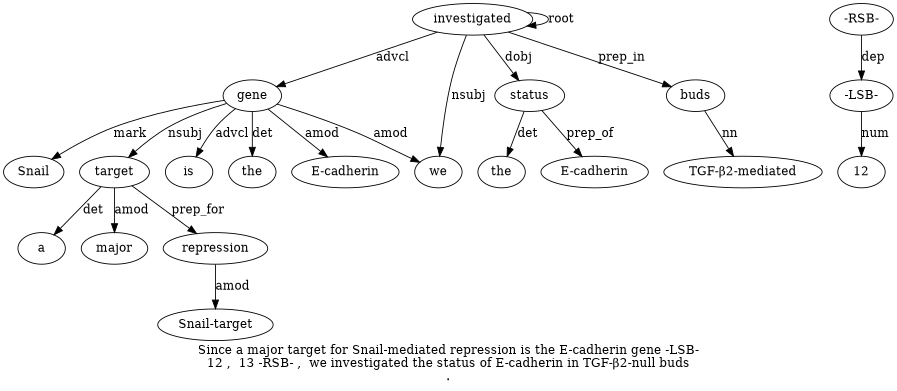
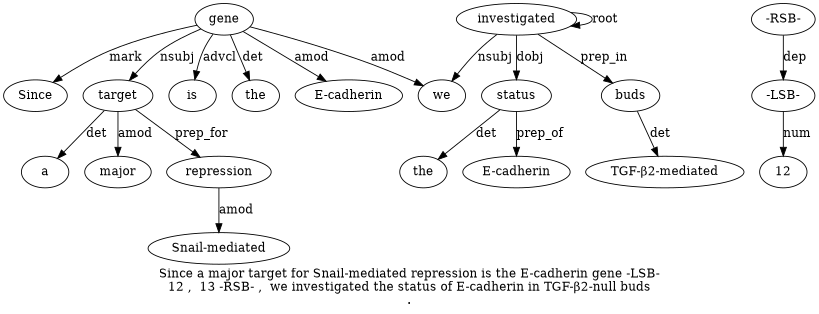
(361, 58) -> none
(730, 134) -> (660, 134)
(34, 172) -> (35, 96)
(215, 325) -> (219, 248)
